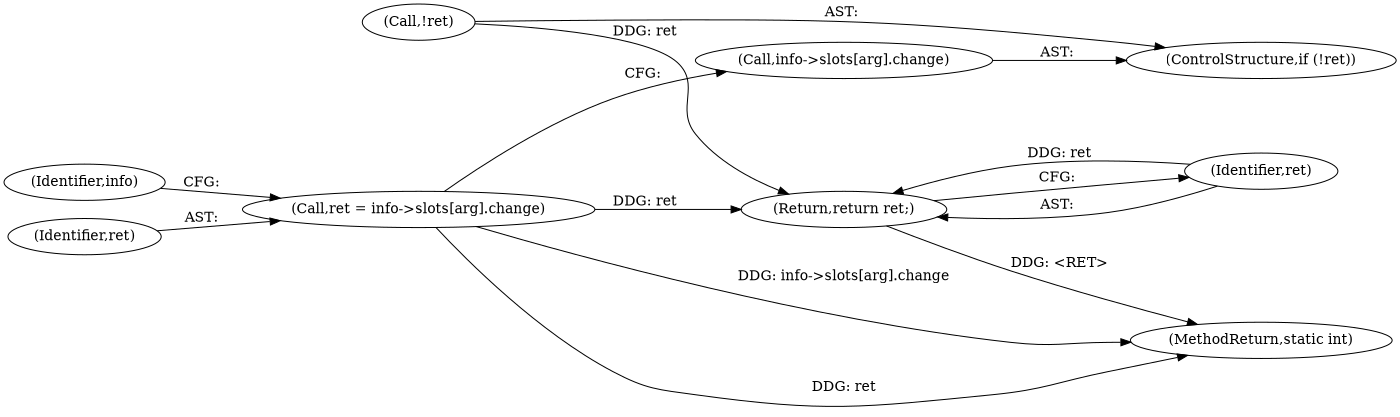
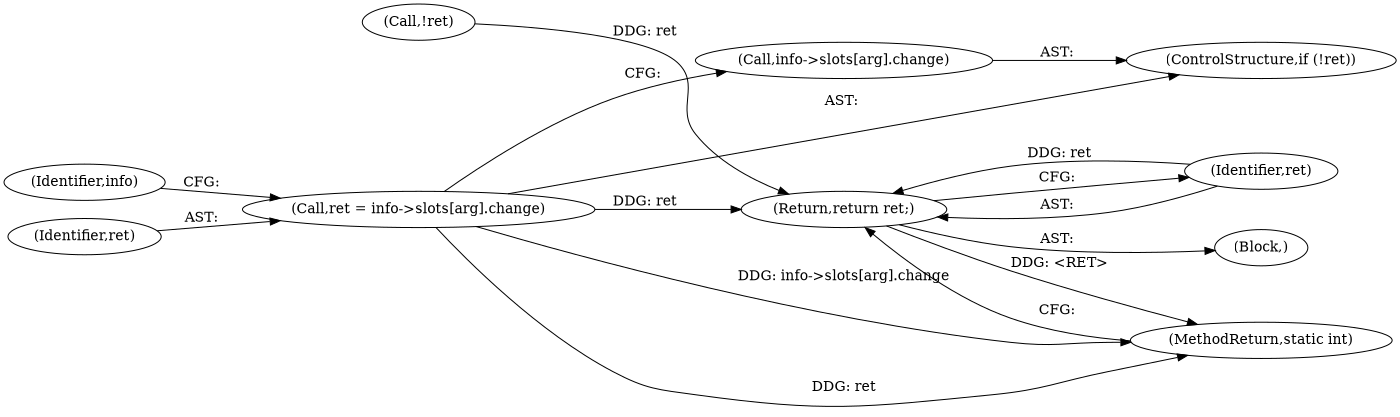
(816, 21) -> (839, 135)
none -> (1261, 248)
none -> (992, 311)
